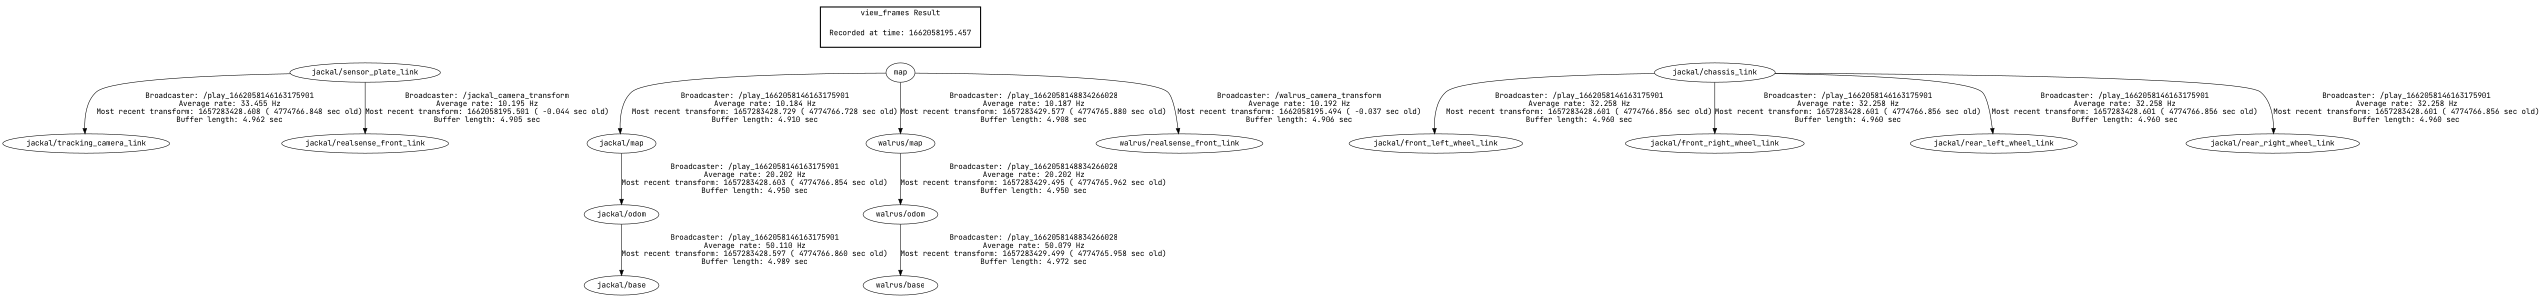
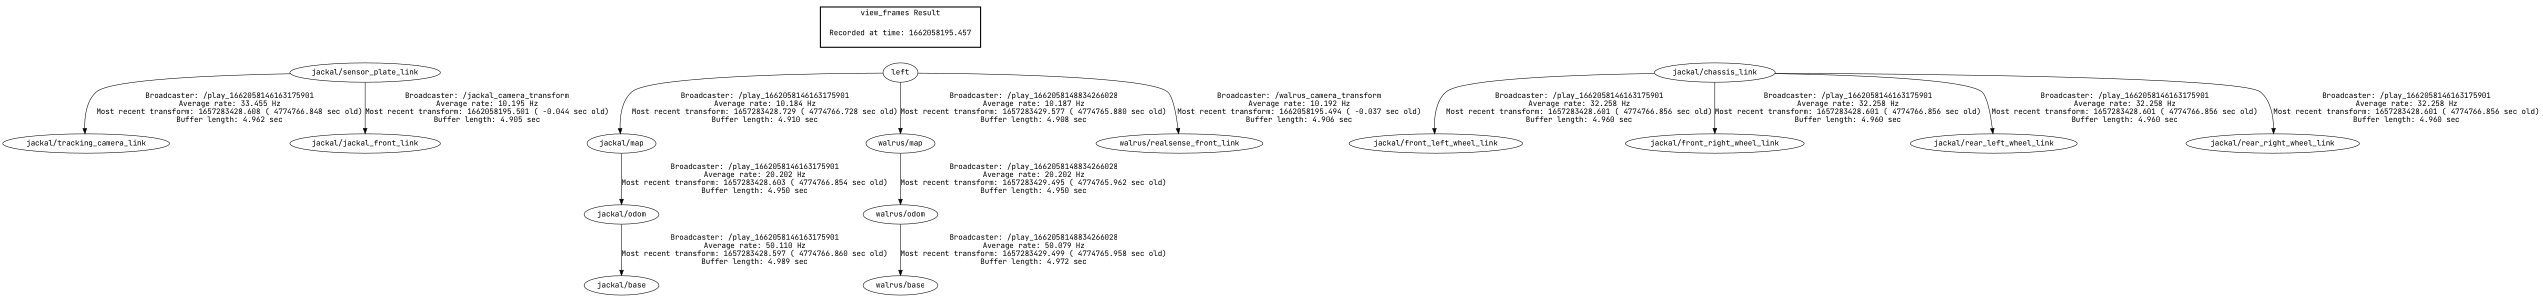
(900, 73) -> (900, 73)
(365, 144) -> (365, 144)
